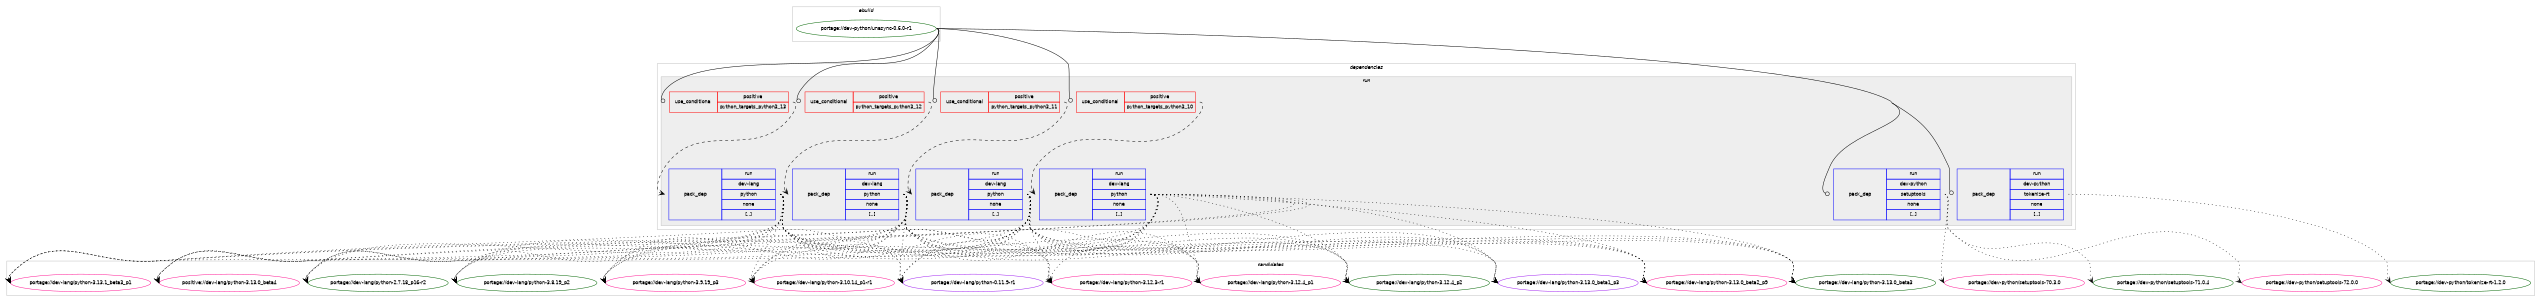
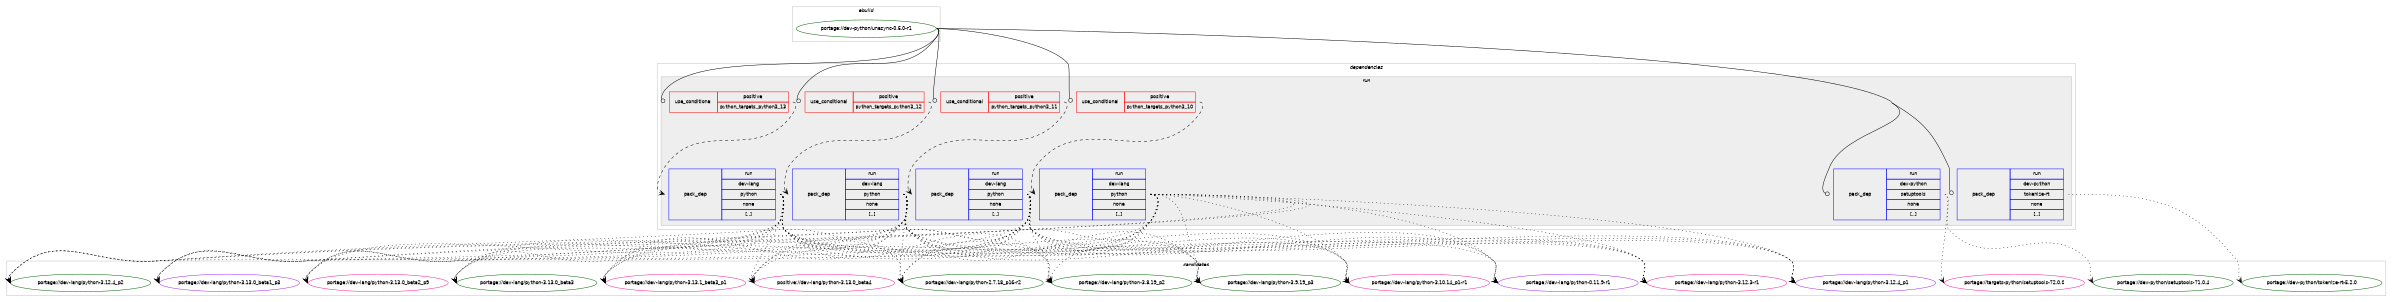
(676, 283) -> (1271, 283)
(1271, 283) -> (1866, 283)
(2014, 283) -> none
(2312, 283) -> (2014, 283)
(2461, 283) -> (2312, 283)
